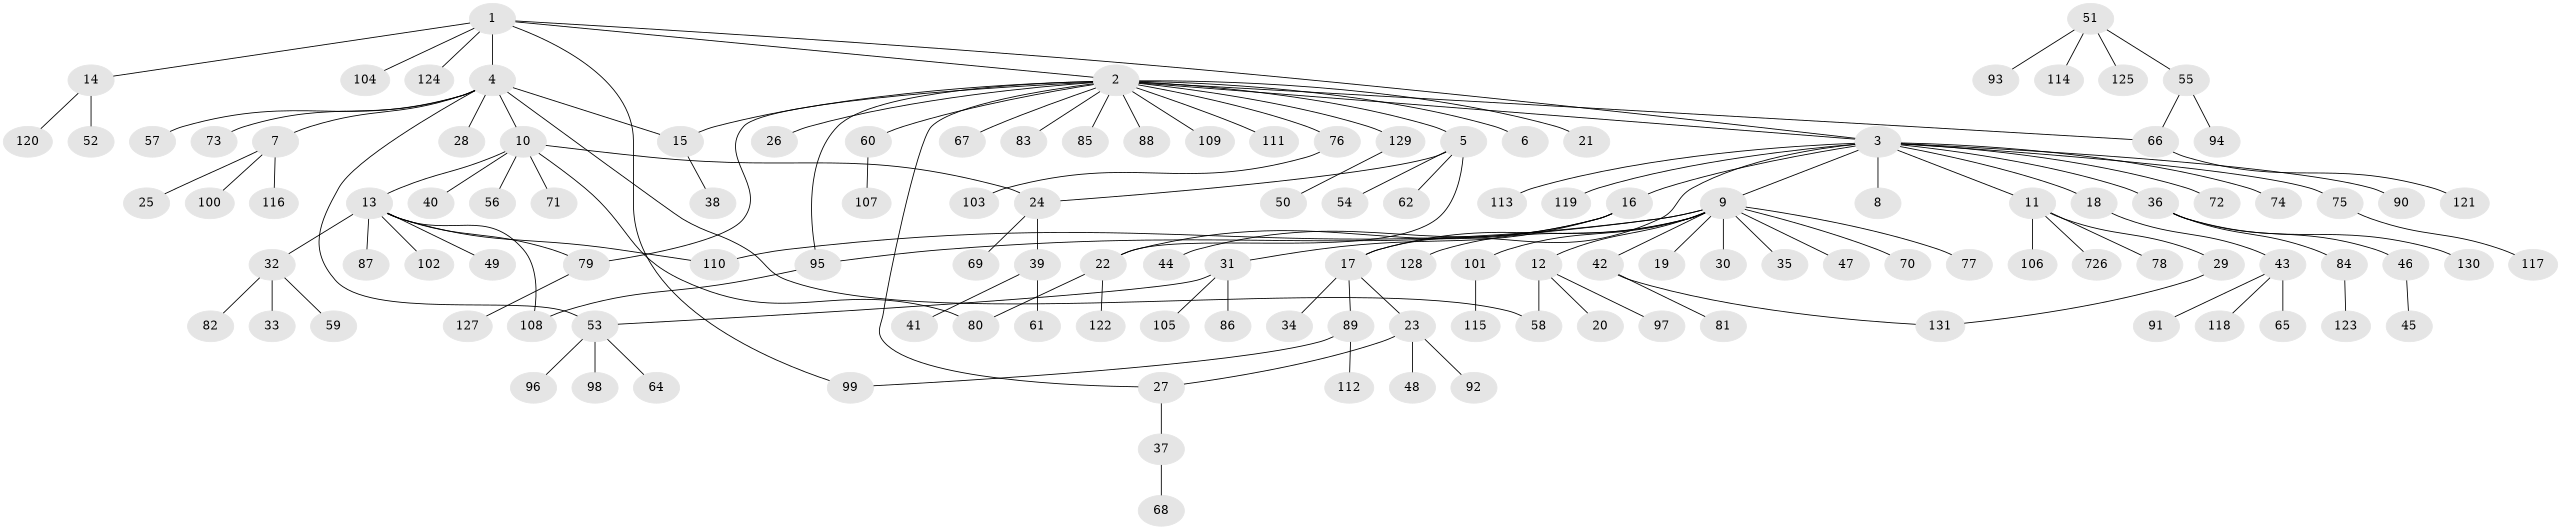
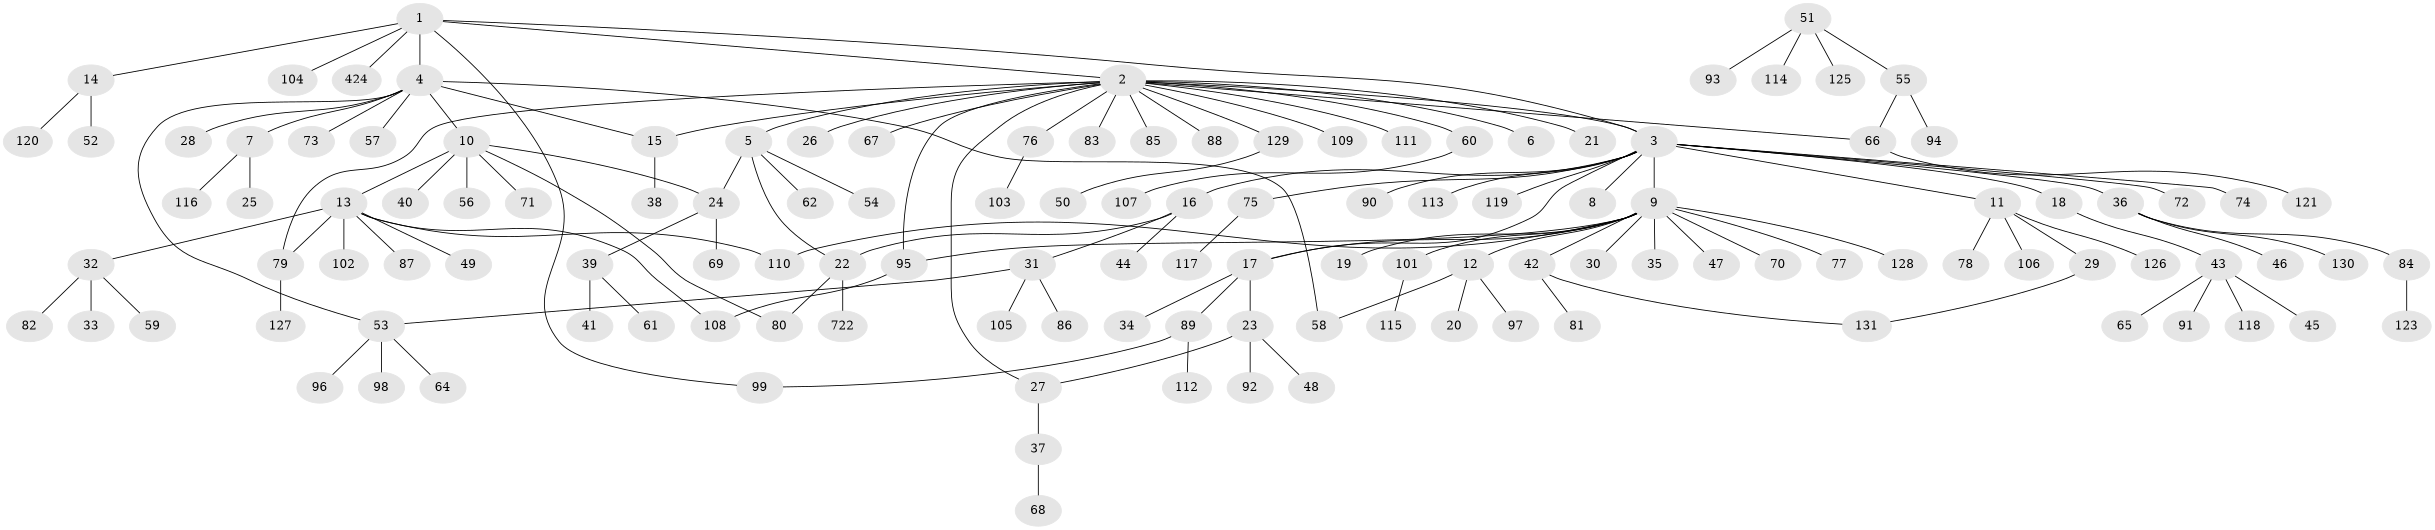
(429, 80) -> (357, 80)
(210, 203) -> none
(2097, 265) -> (2156, 265)
(2408, 296) -> (2266, 296)
(1101, 326) -> (843, 326)
